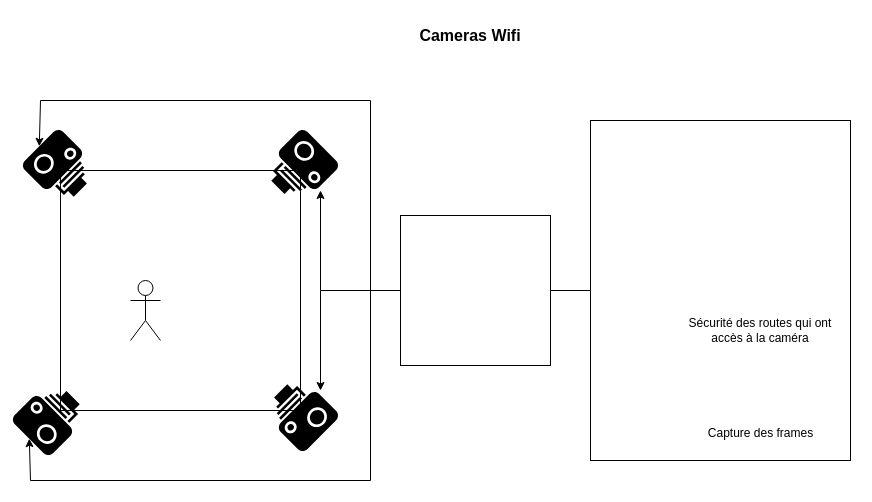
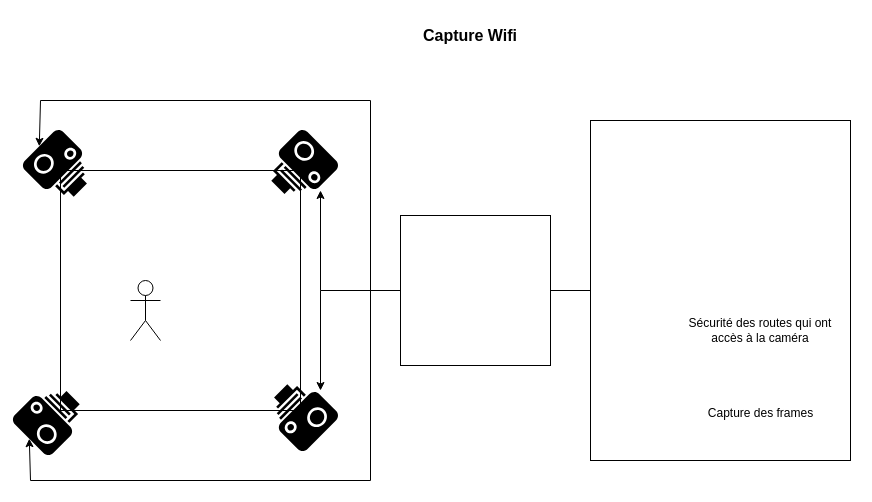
(471, 36) -> (471, 36)
(761, 434) -> (761, 414)
